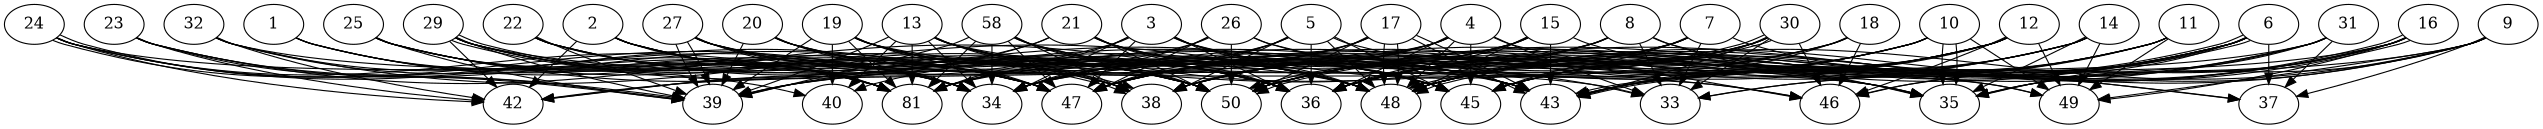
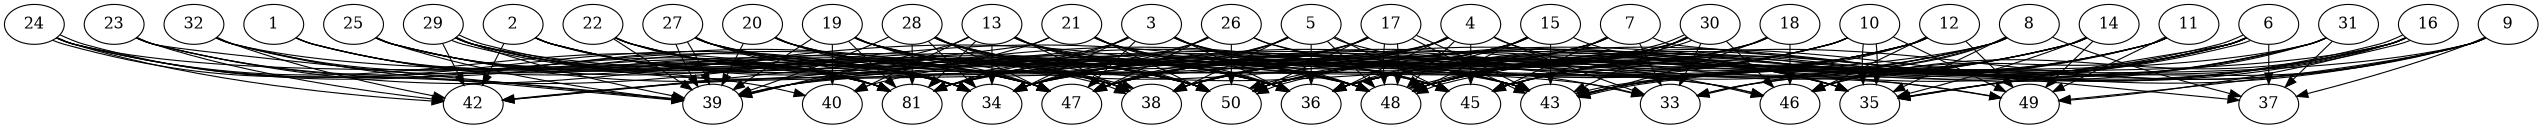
(992, 24) -> (912, 24)
none -> (1915, 63)
